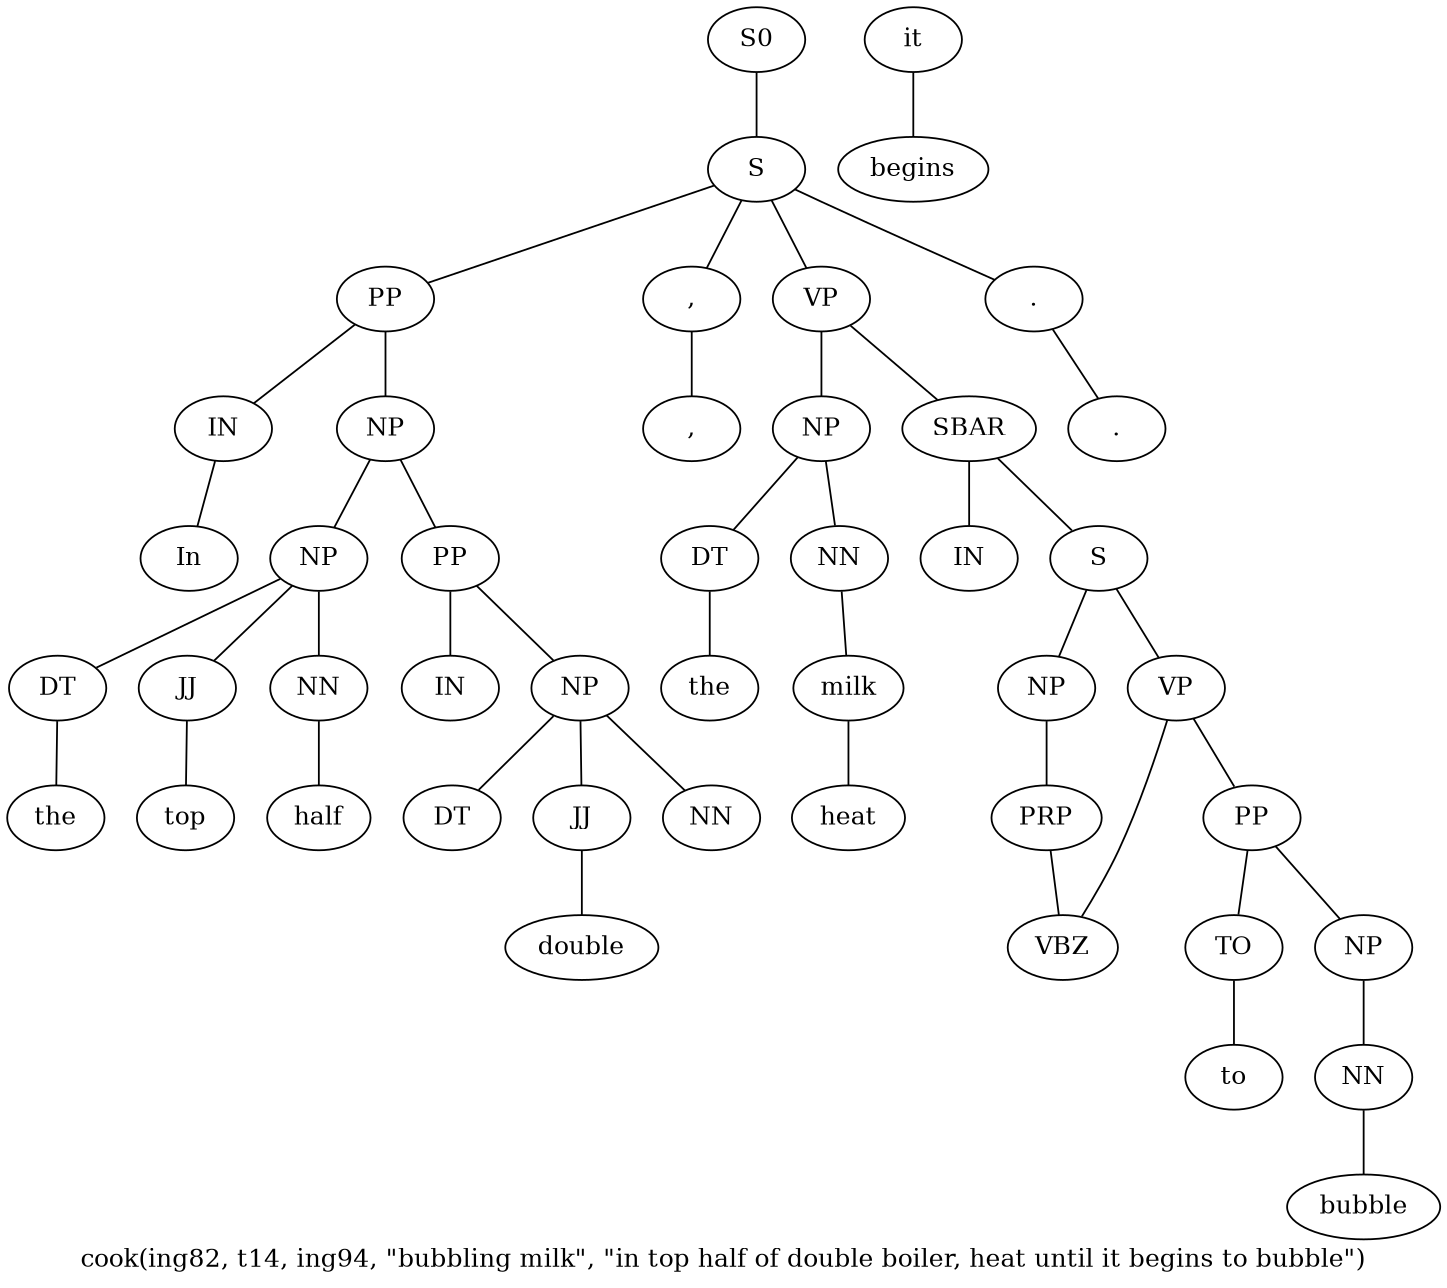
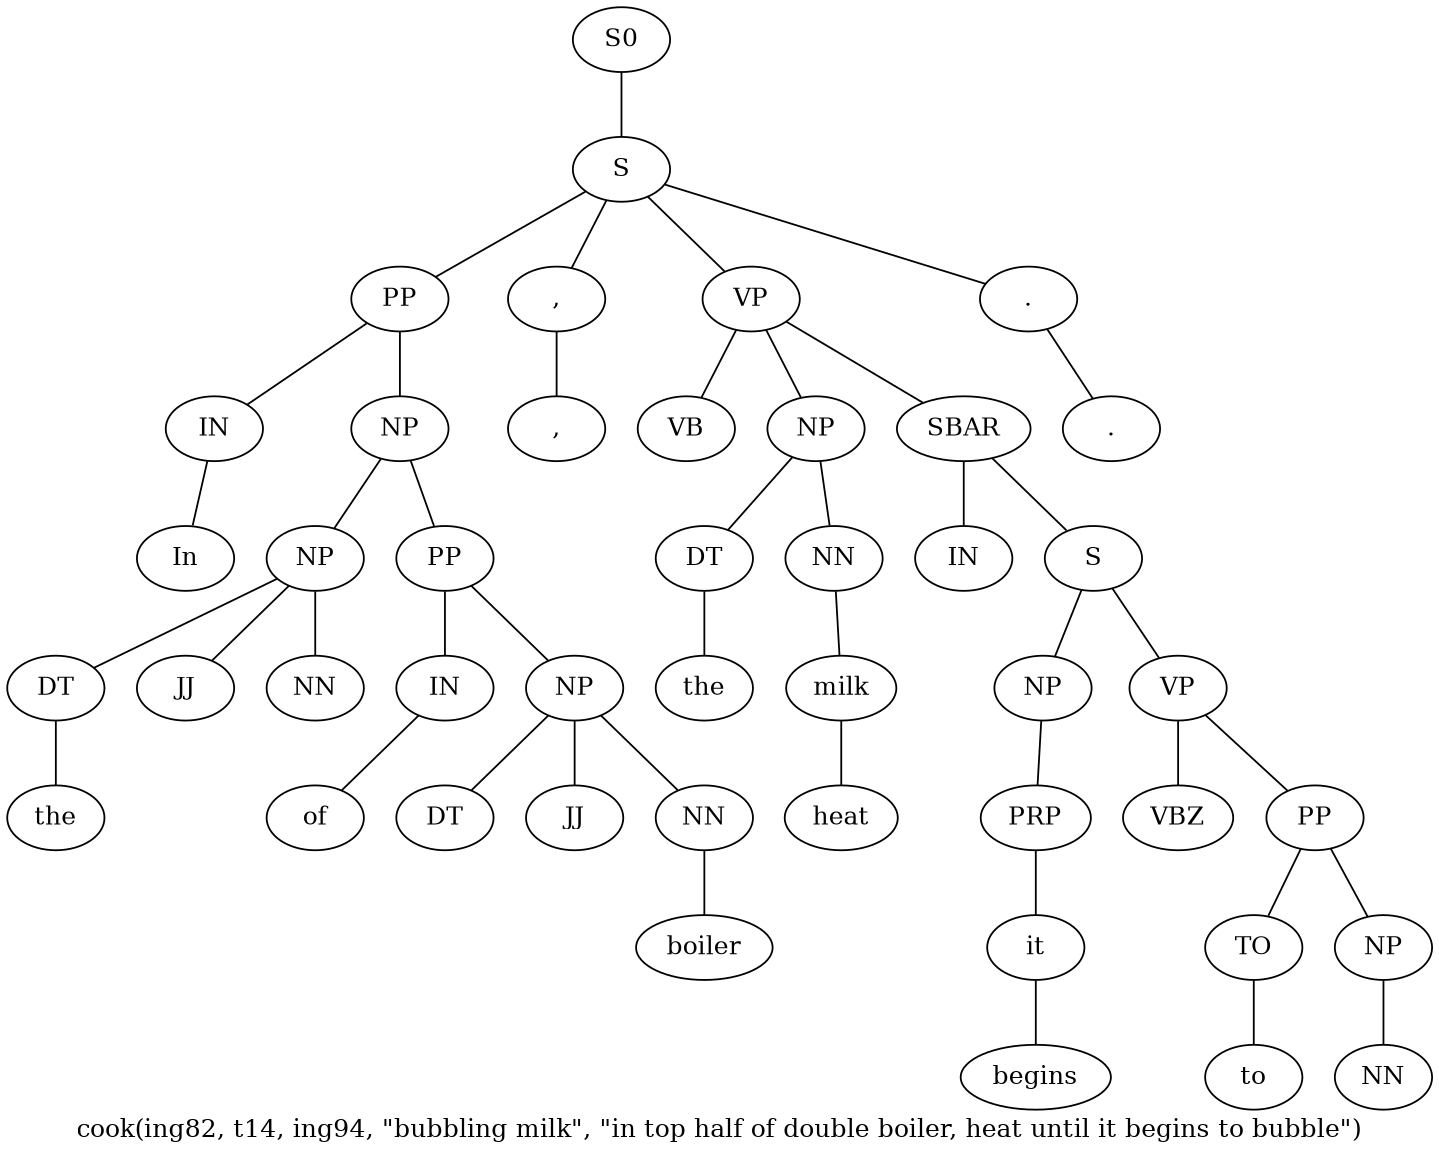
none -> (686, 429)
(186, 818) -> none
none -> (315, 818)
(319, 818) -> none
(1055, 883) -> (1036, 883)
(582, 948) -> none
none -> (704, 948)
(1364, 1207) -> none
